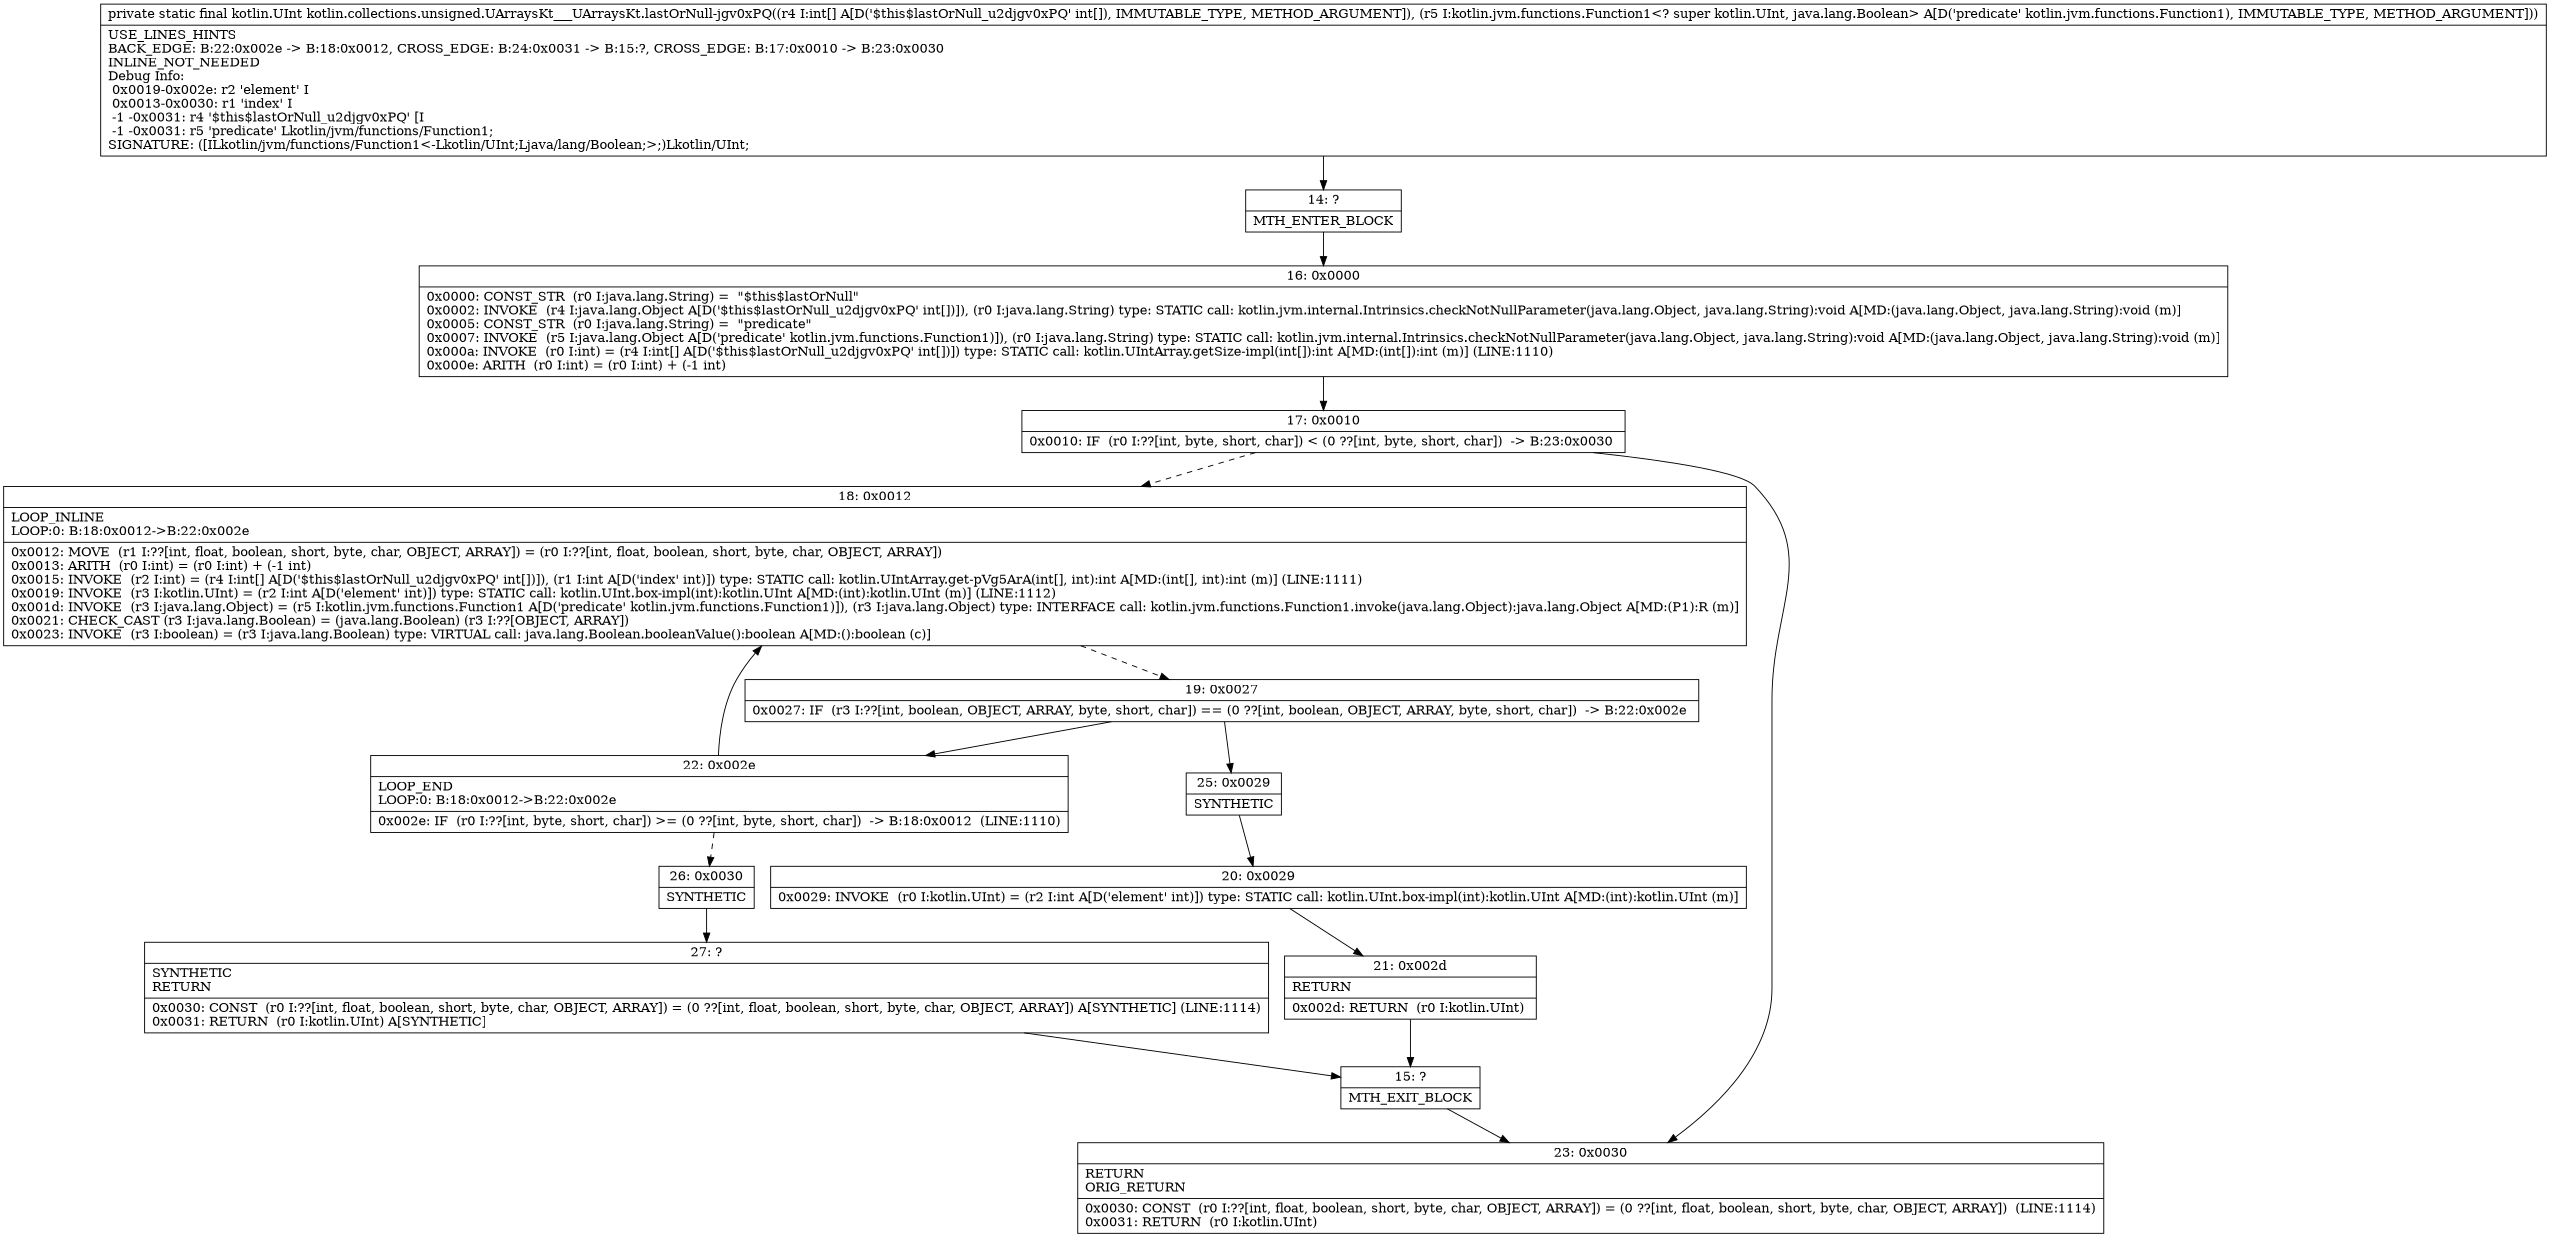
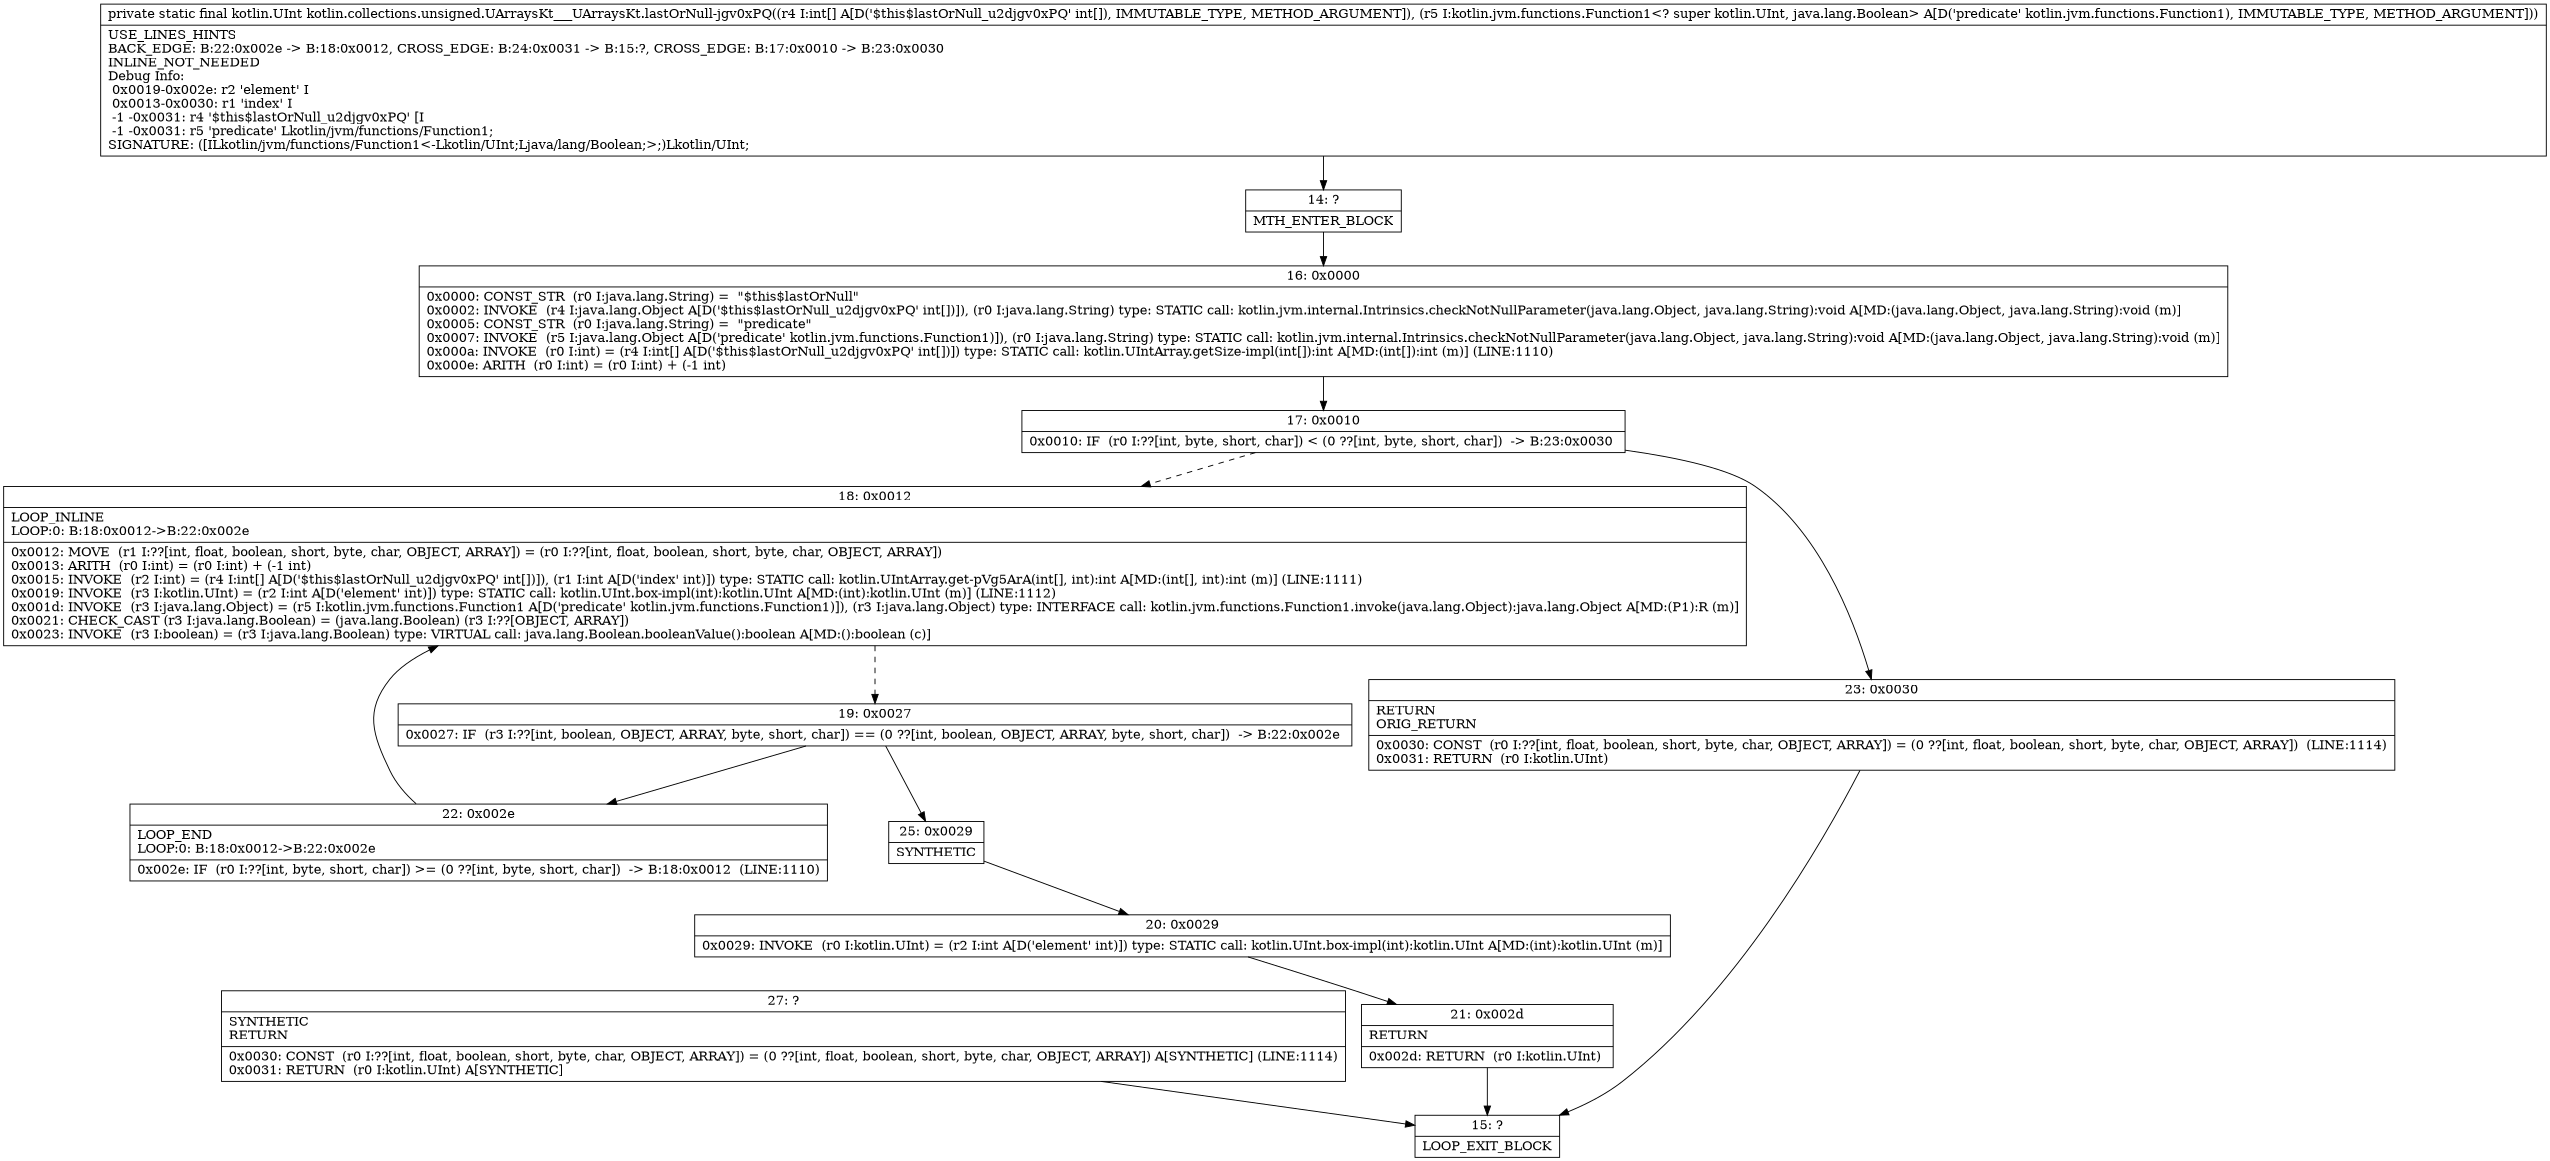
(707, 887) -> none
(1410, 1098) -> (1487, 1146)
(1474, 1124) -> (1738, 963)
